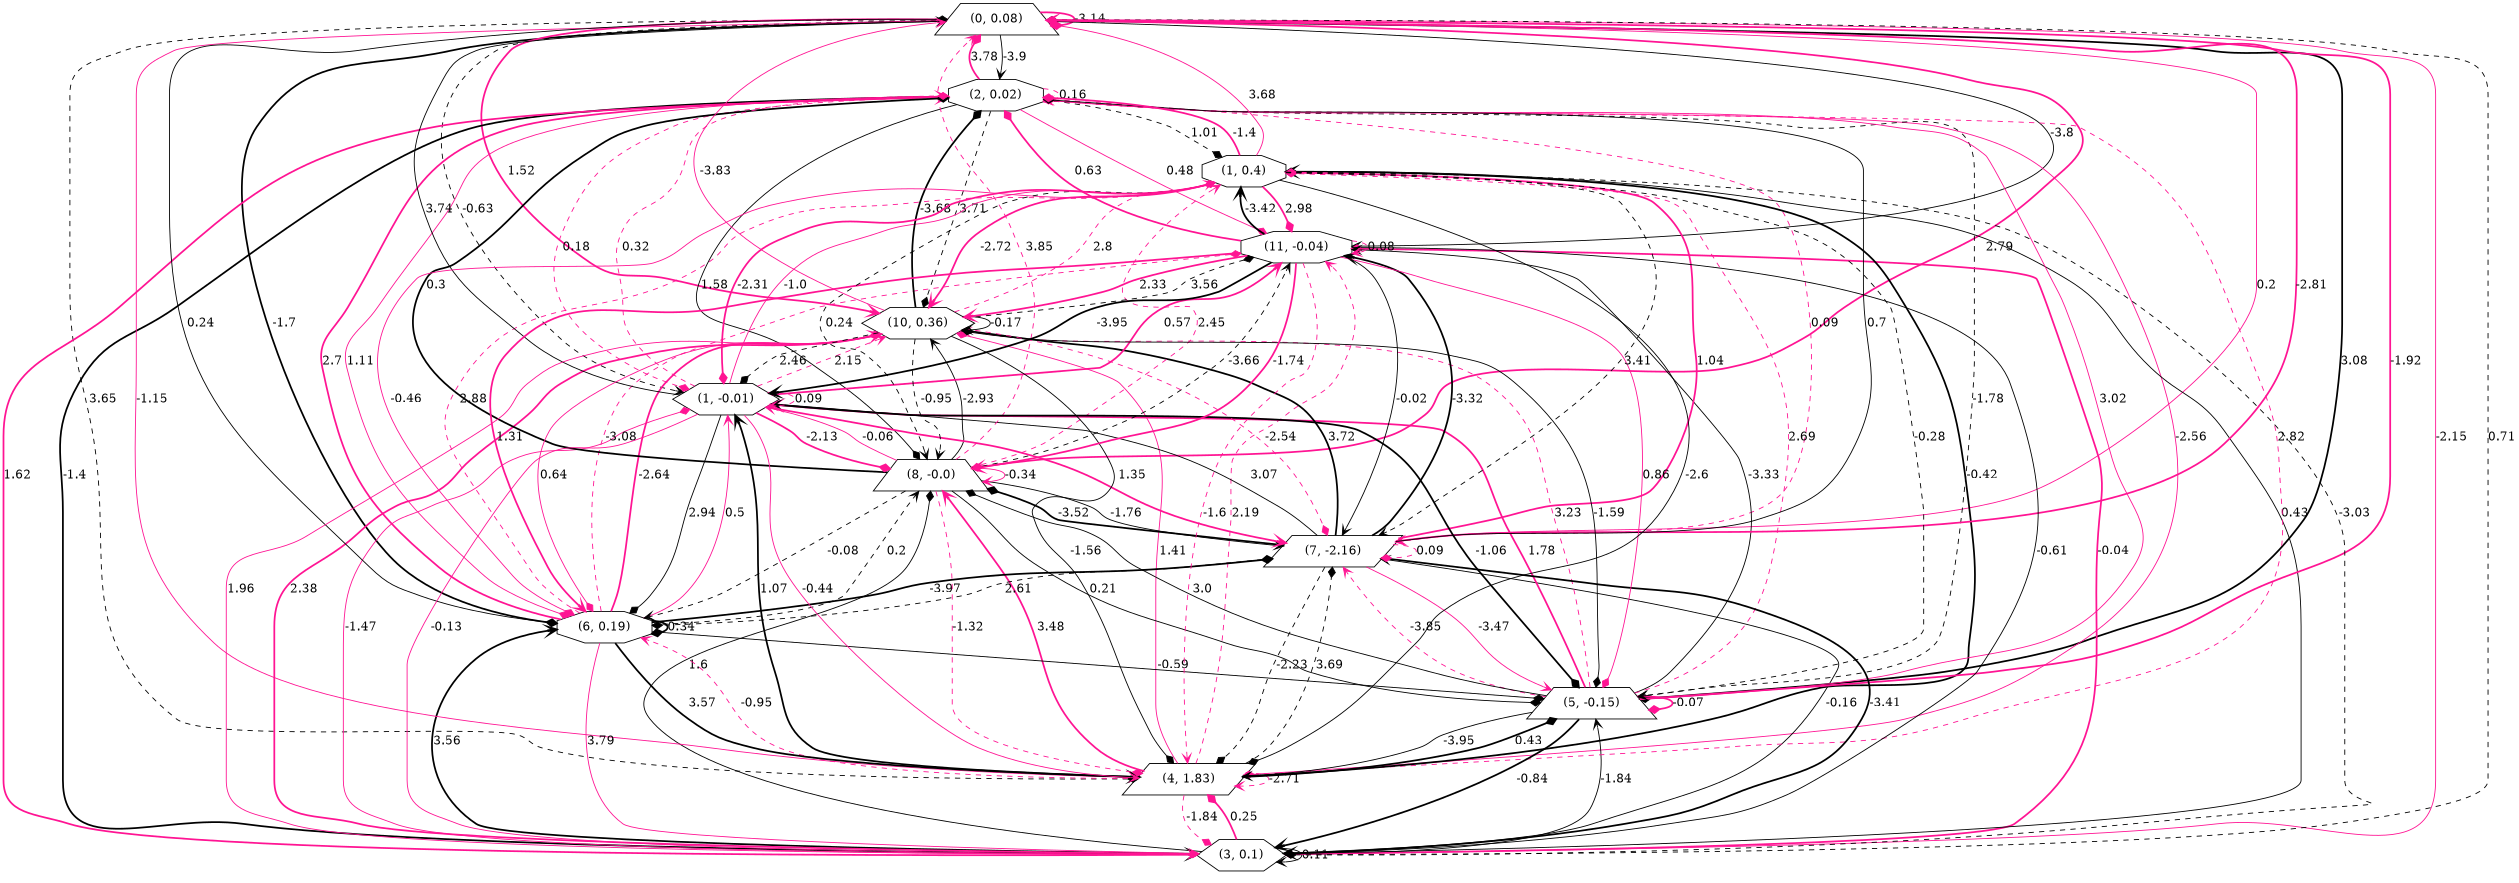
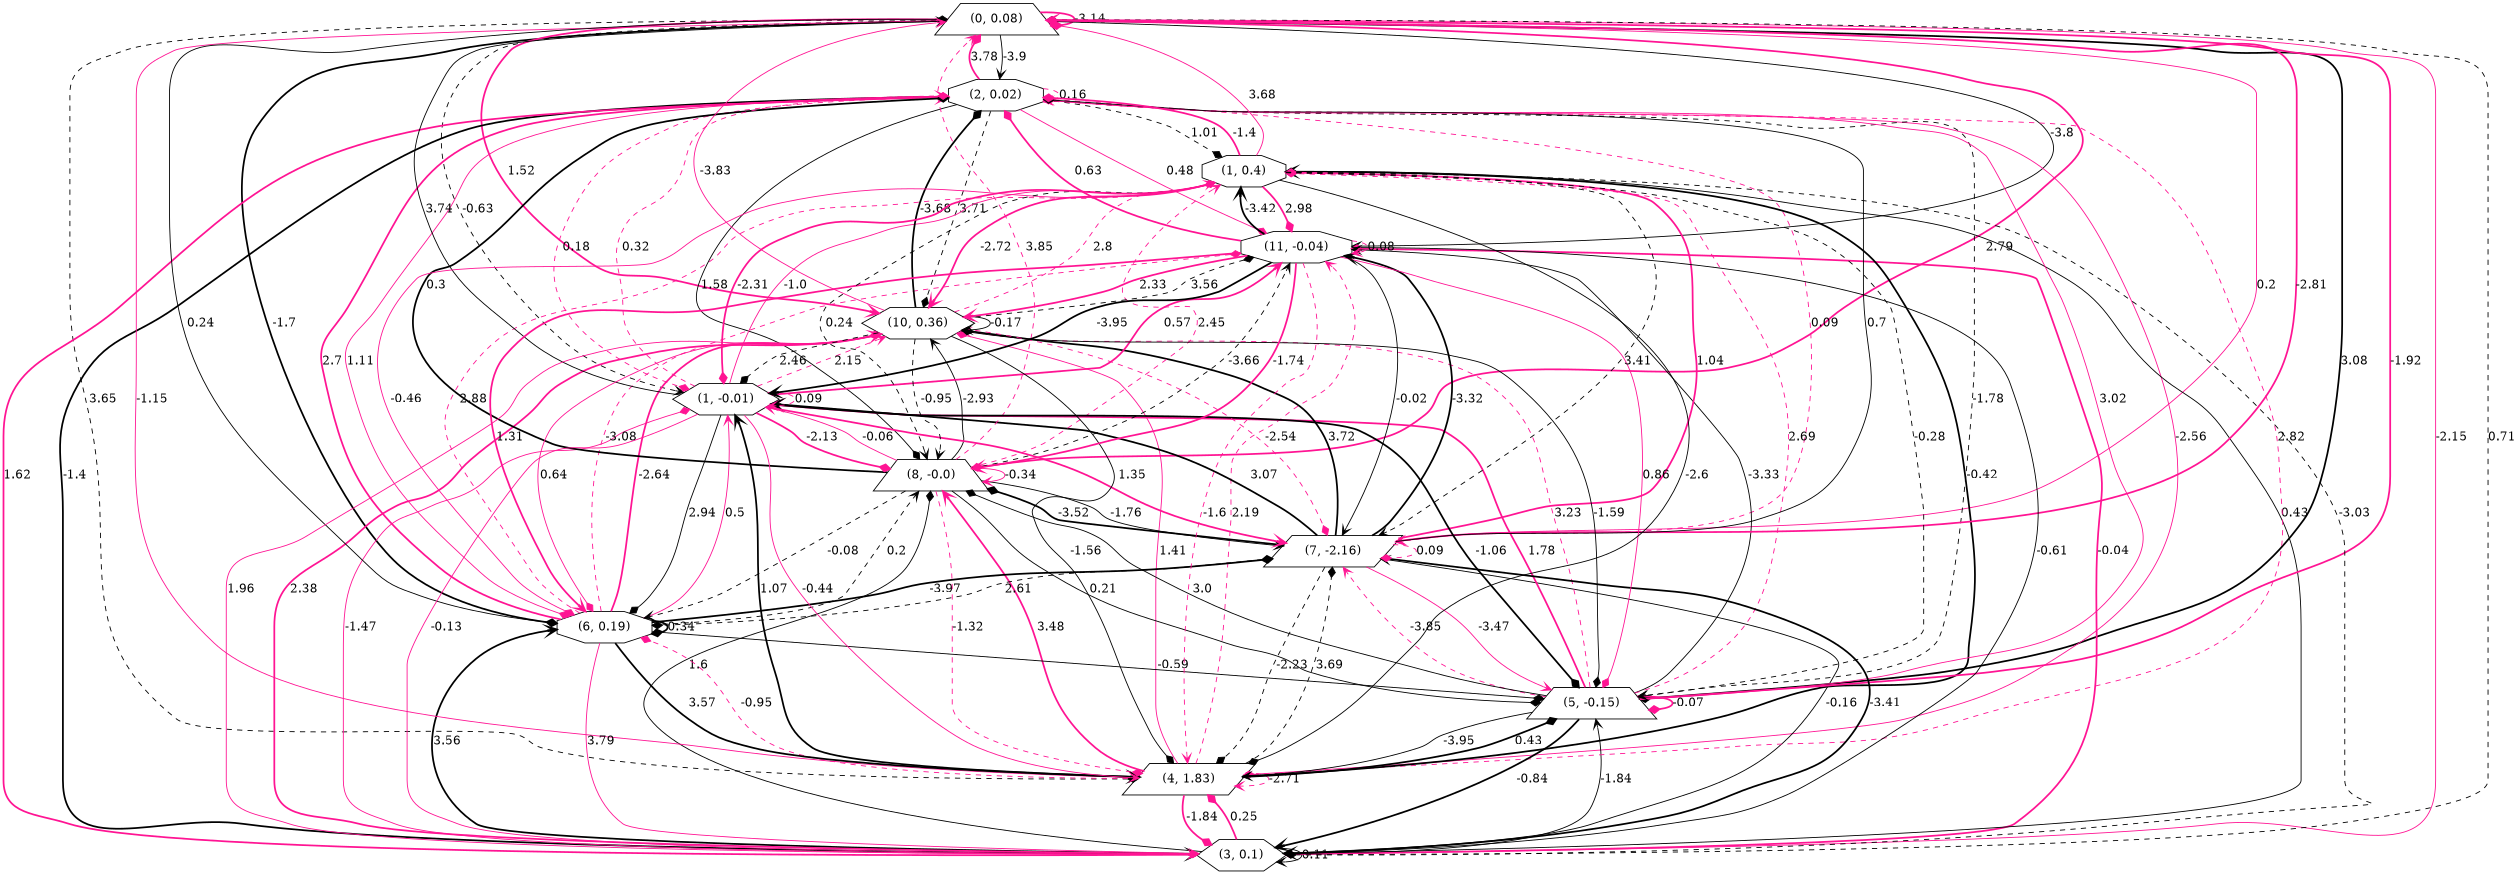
(1047, 427) -> (1047, 427)
(769, 742) -> (769, 742)
(1185, 821) -> (1185, 821)
